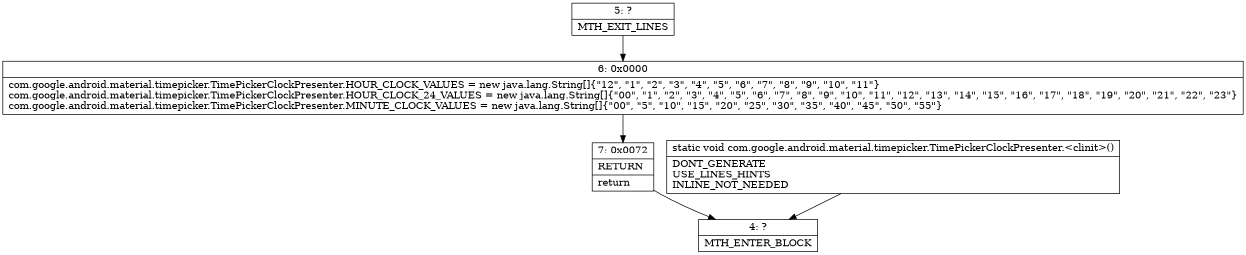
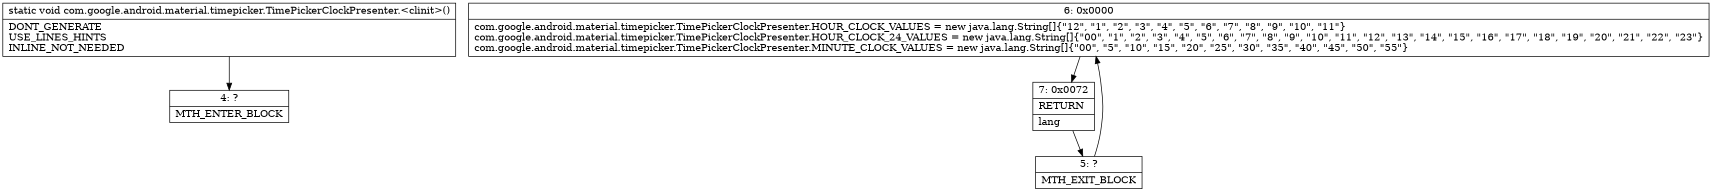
(623, 27) -> (1089, 180)
(614, 183) -> (1049, 122)
(681, 204) -> (1077, 140)
